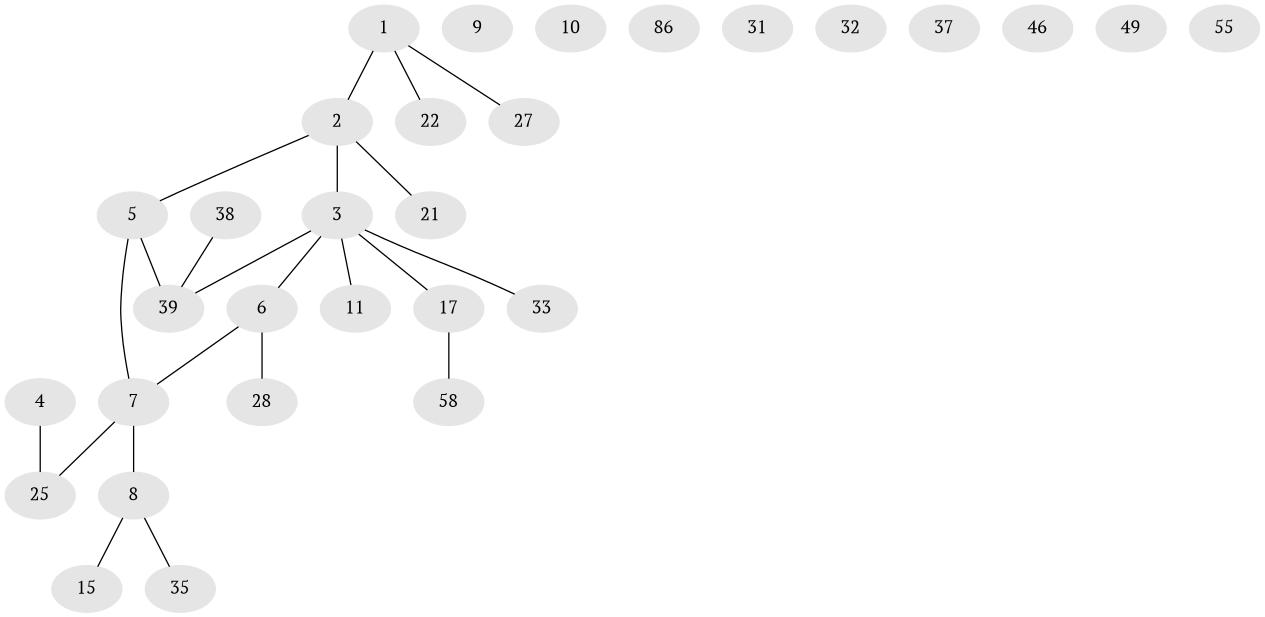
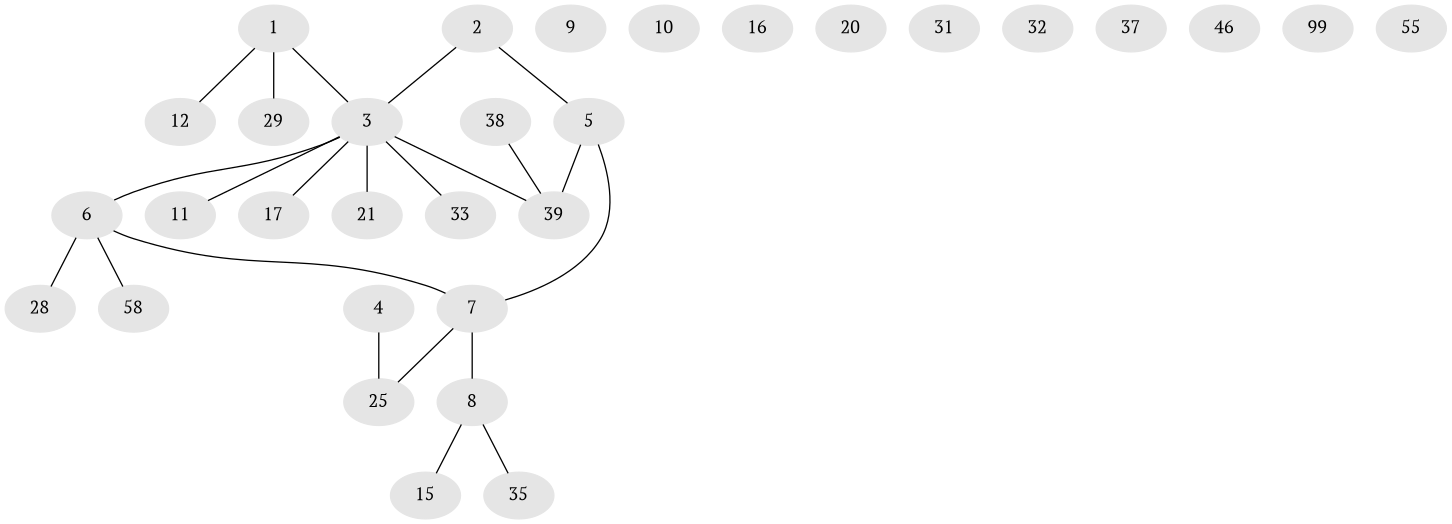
(664, 29) -> (758, 29)
none -> (851, 29)
(1131, 29) -> (1318, 29)
(361, 75) -> (320, 75)
(431, 122) -> (180, 122)
(524, 122) -> (274, 122)
(384, 168) -> (367, 169)
(449, 356) -> (110, 262)
